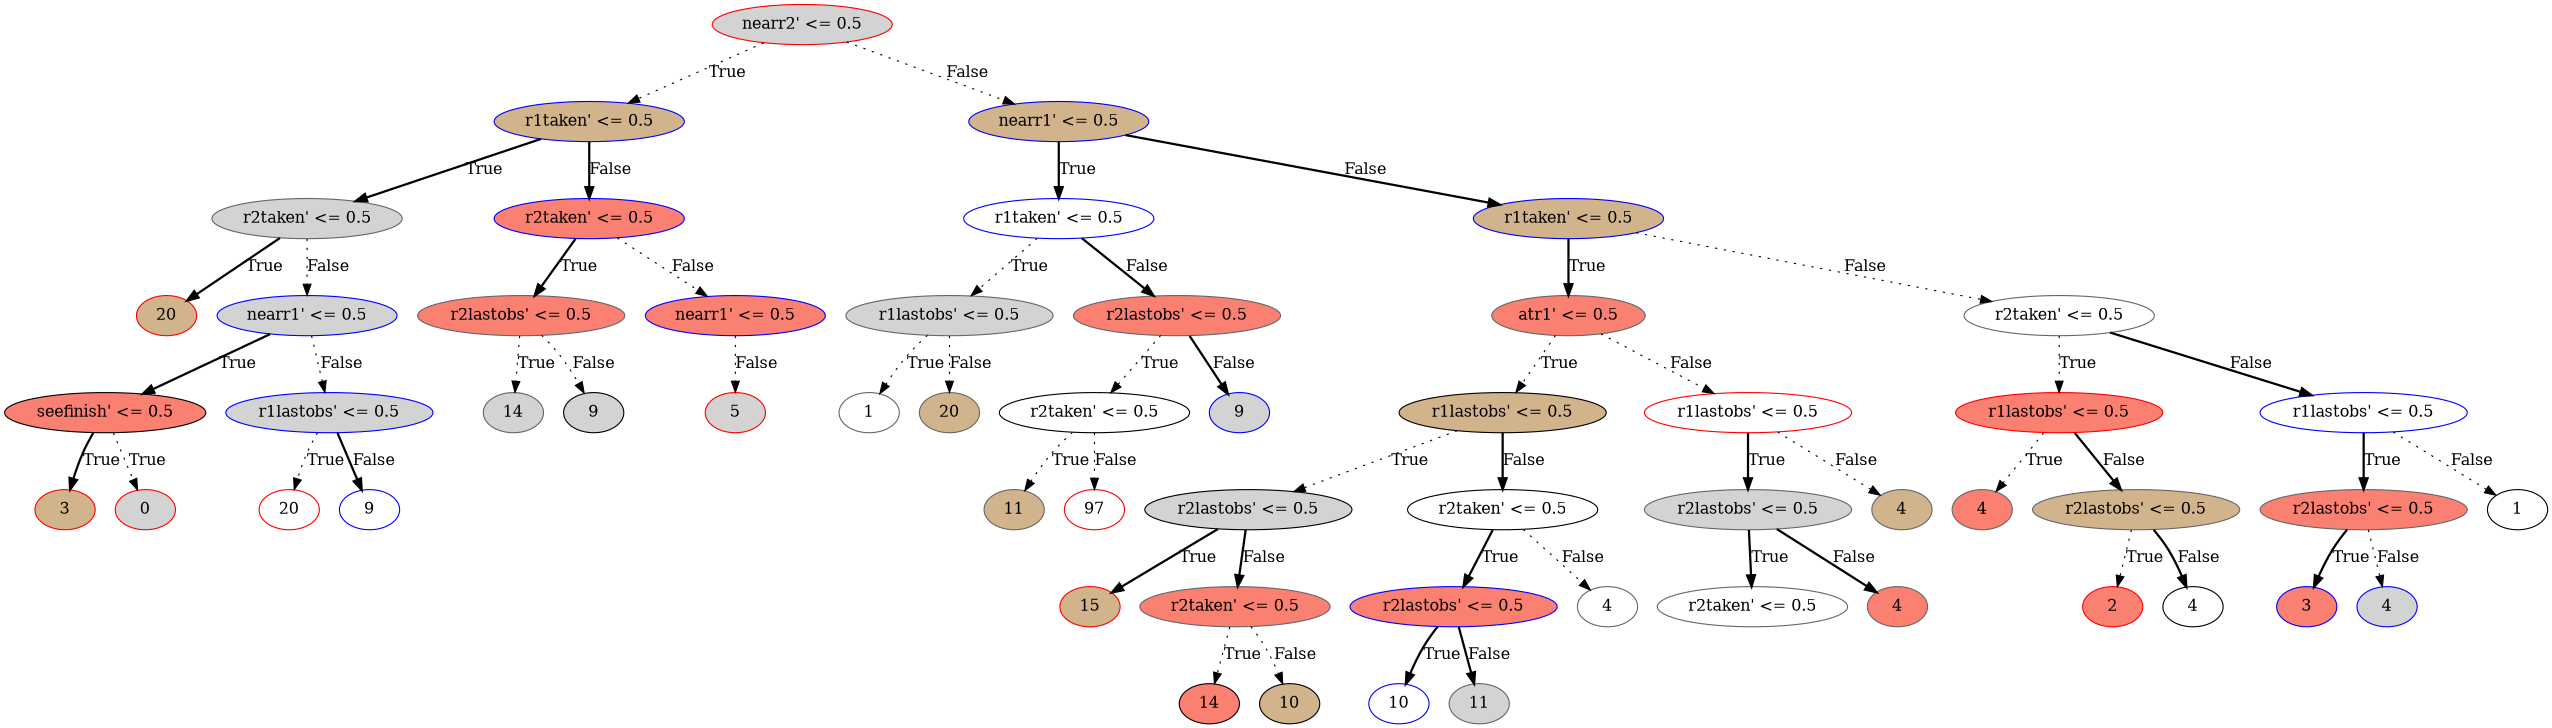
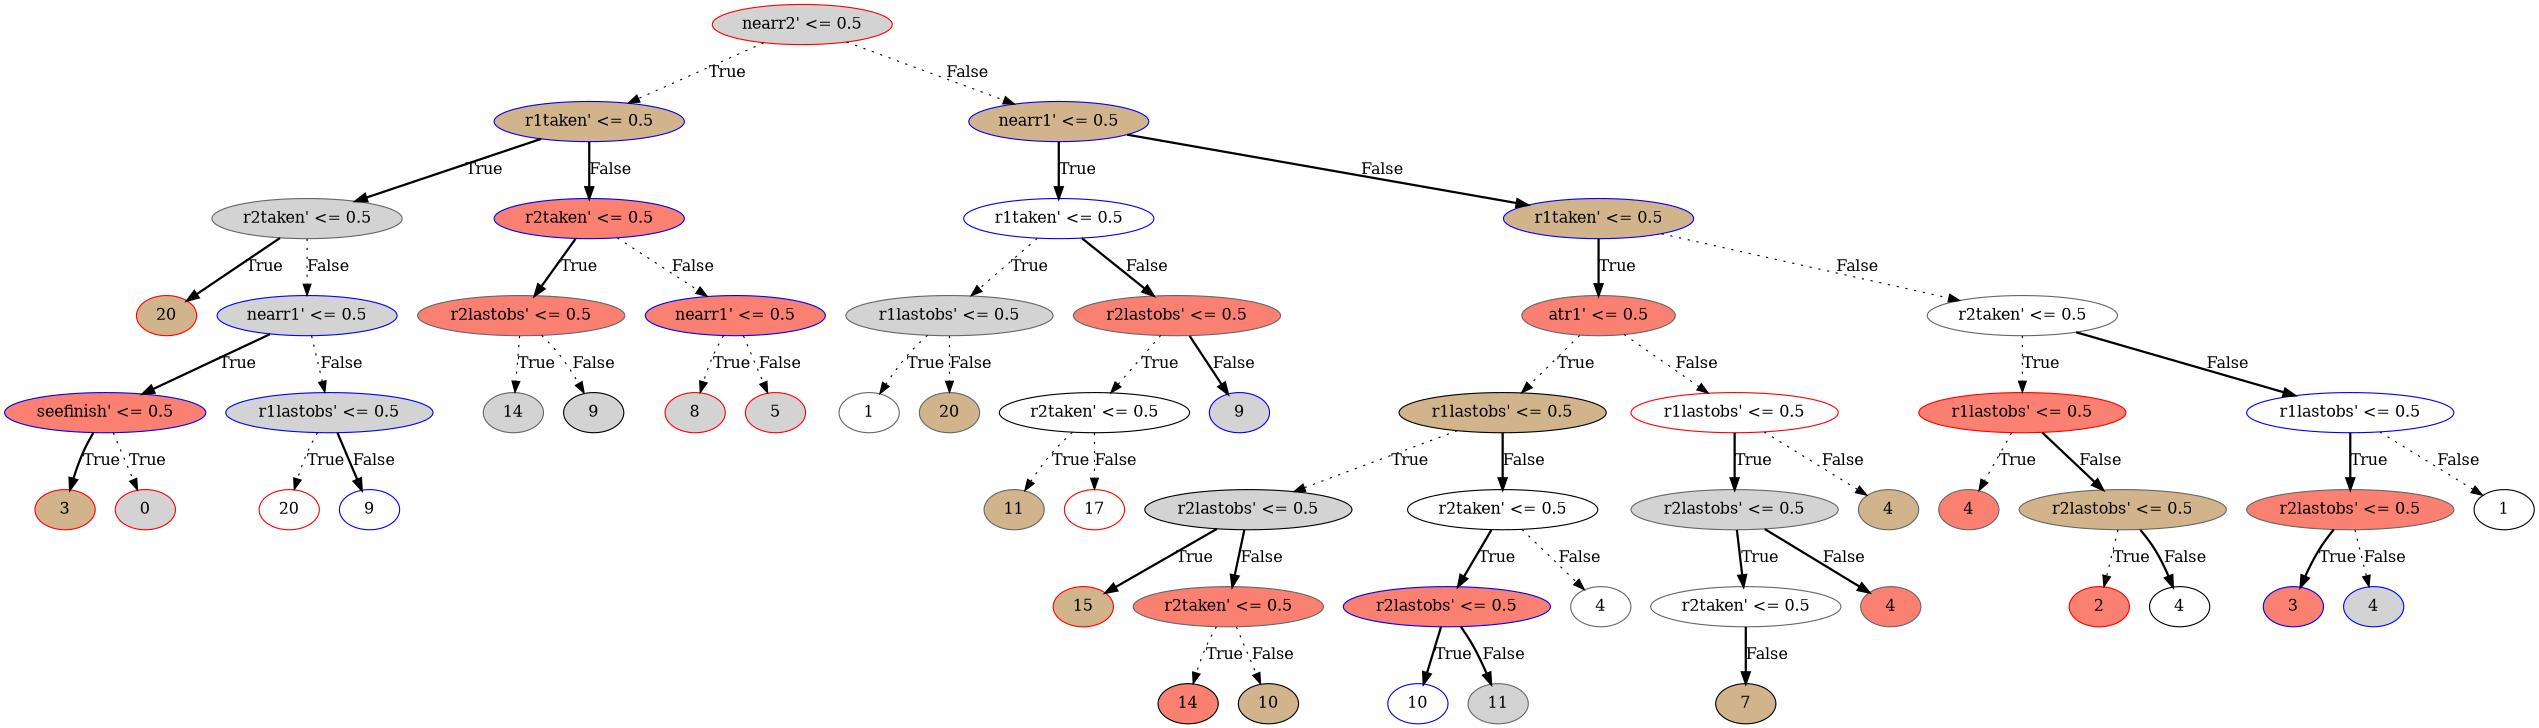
(105, 413) -> (105, 413)
none -> (695, 413)
(1094, 510) -> (1094, 510)
none -> (1746, 704)
